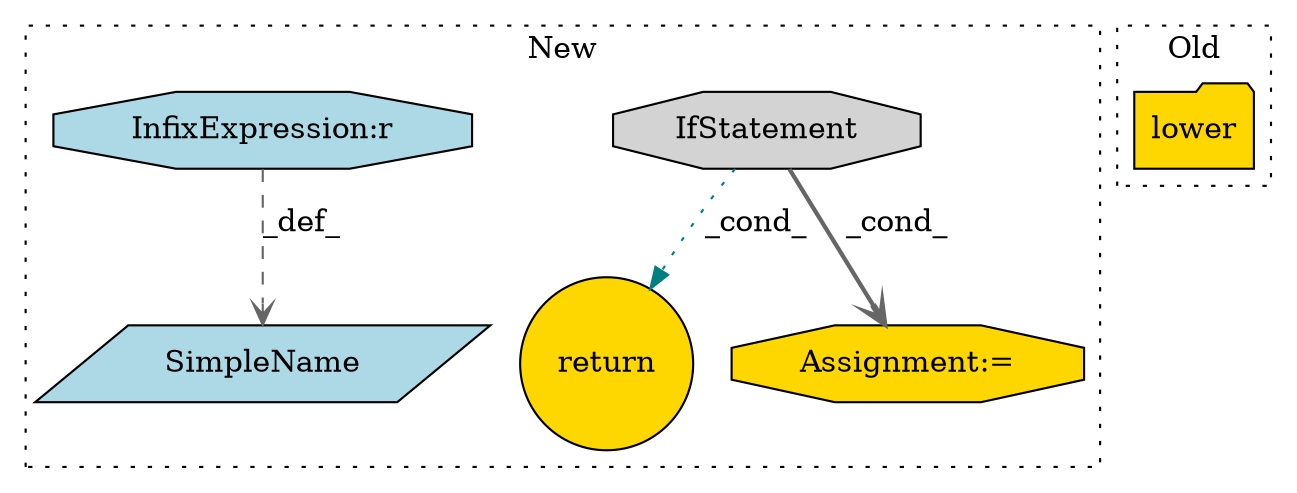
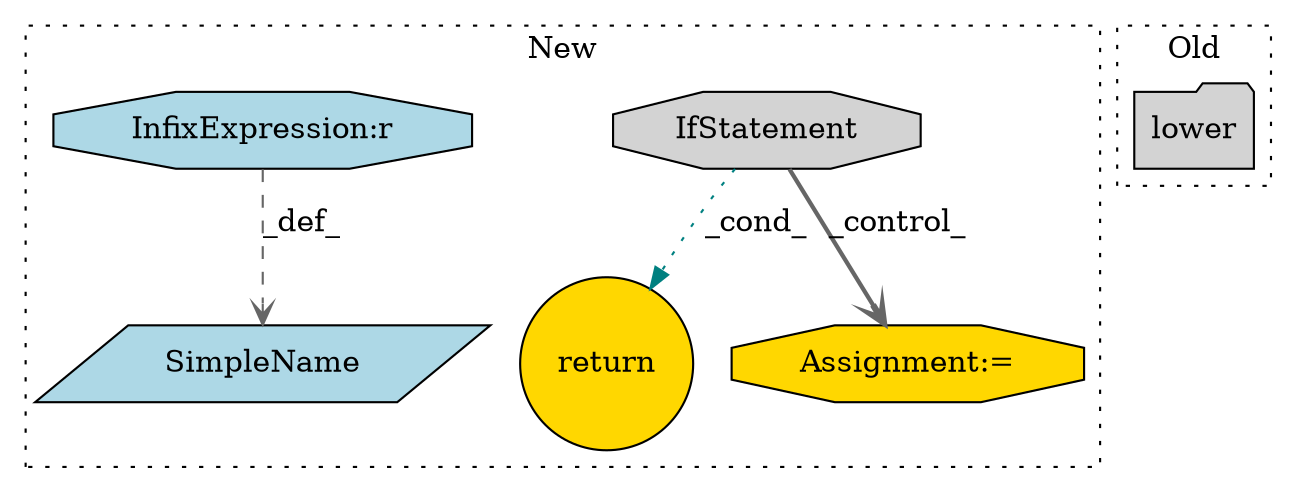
(1194, 130) -> (1194, 130)
(897, 223) -> (897, 223)
